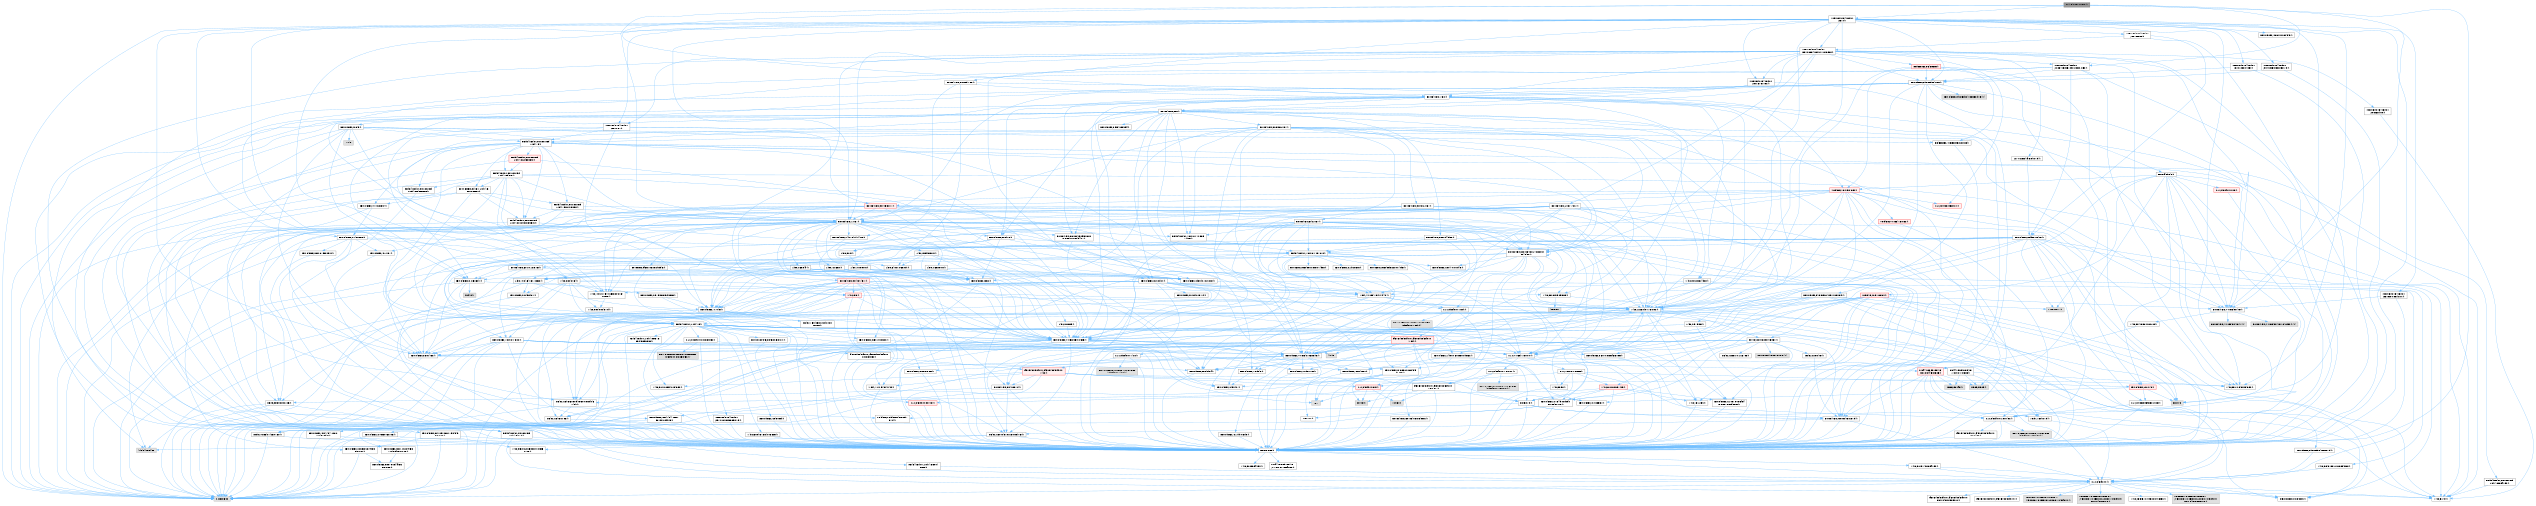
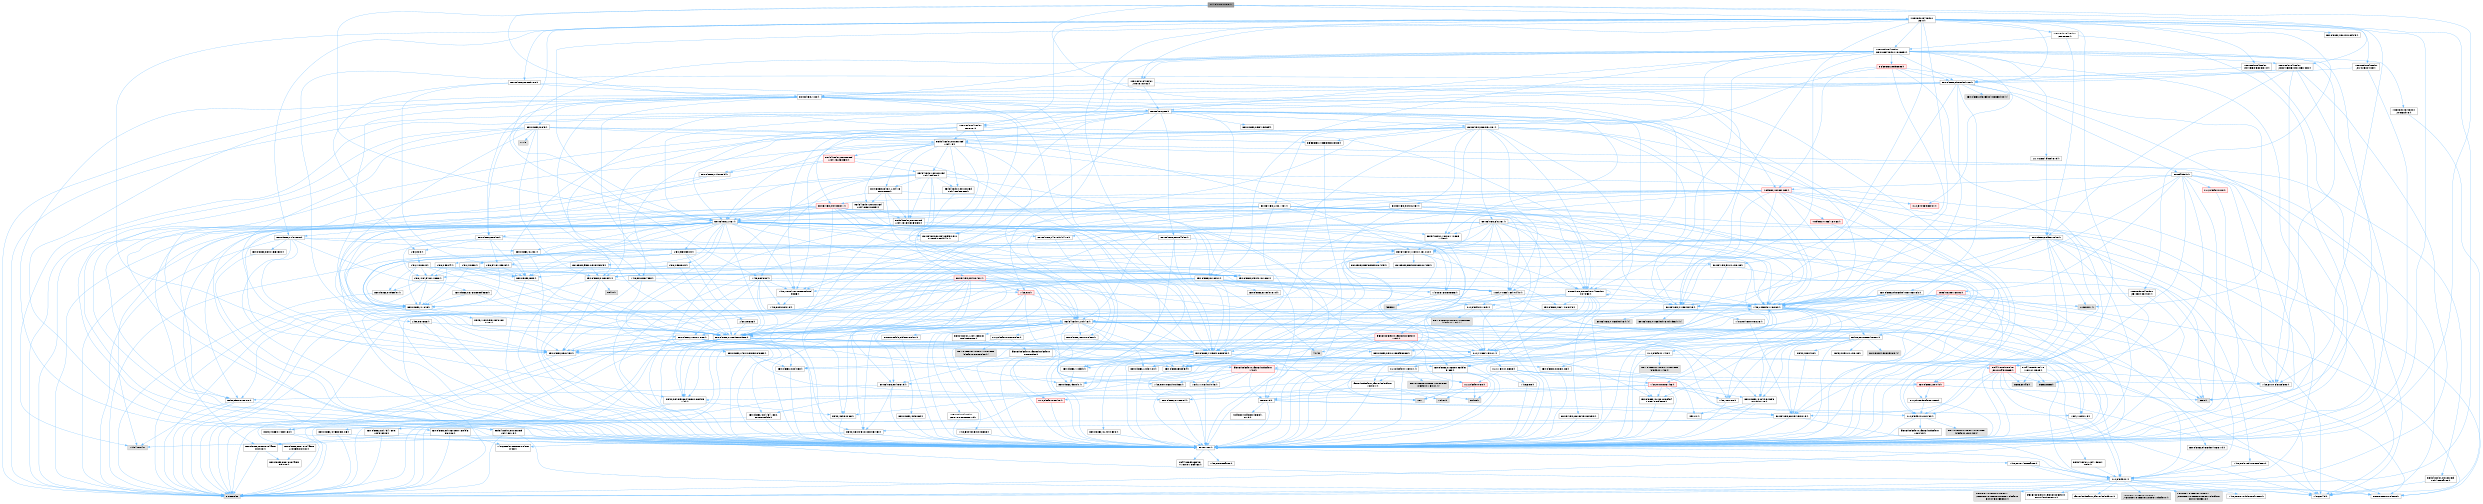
(423, 198) -> (778, 166)
(1348, 268) -> none
(386, 370) -> (825, 423)
none -> (1304, 378)
